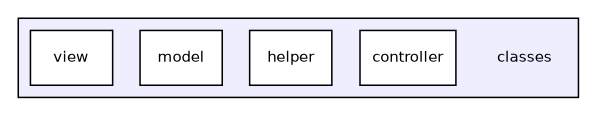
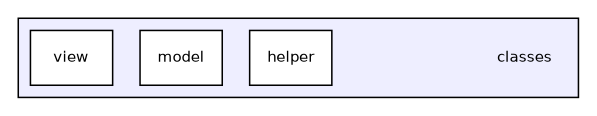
(408, 58) -> none
